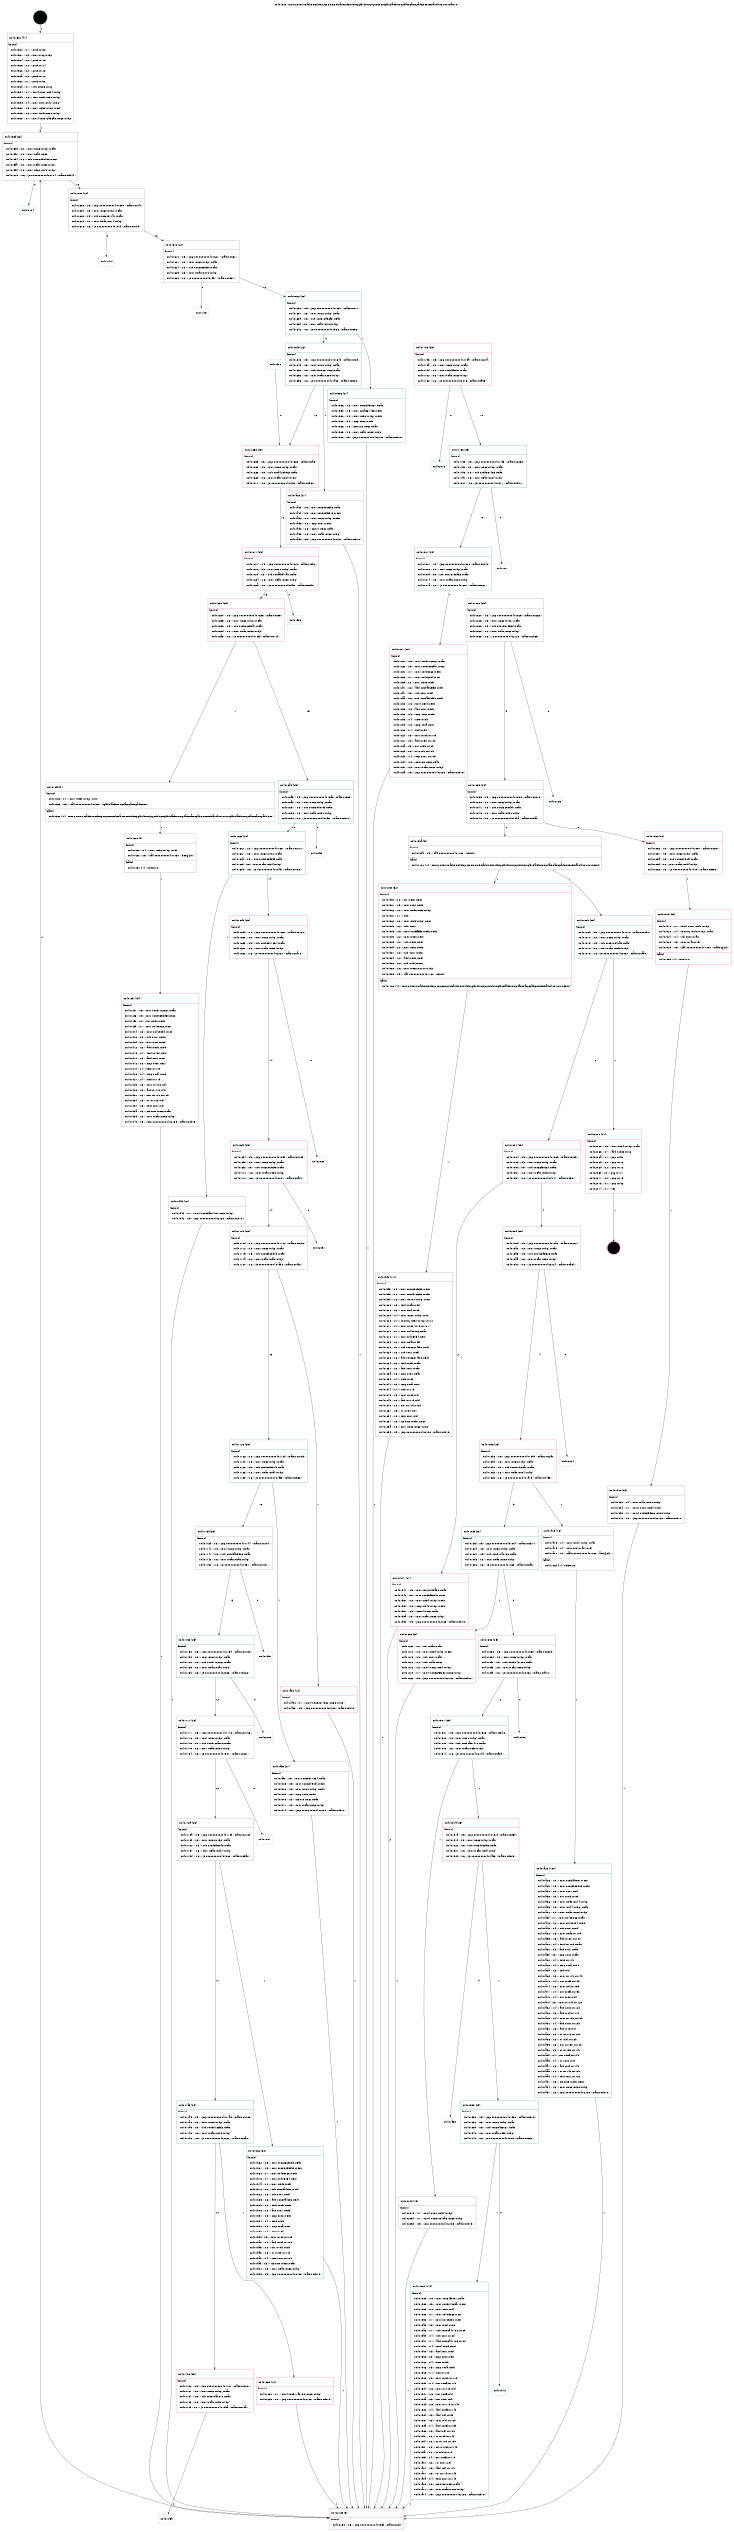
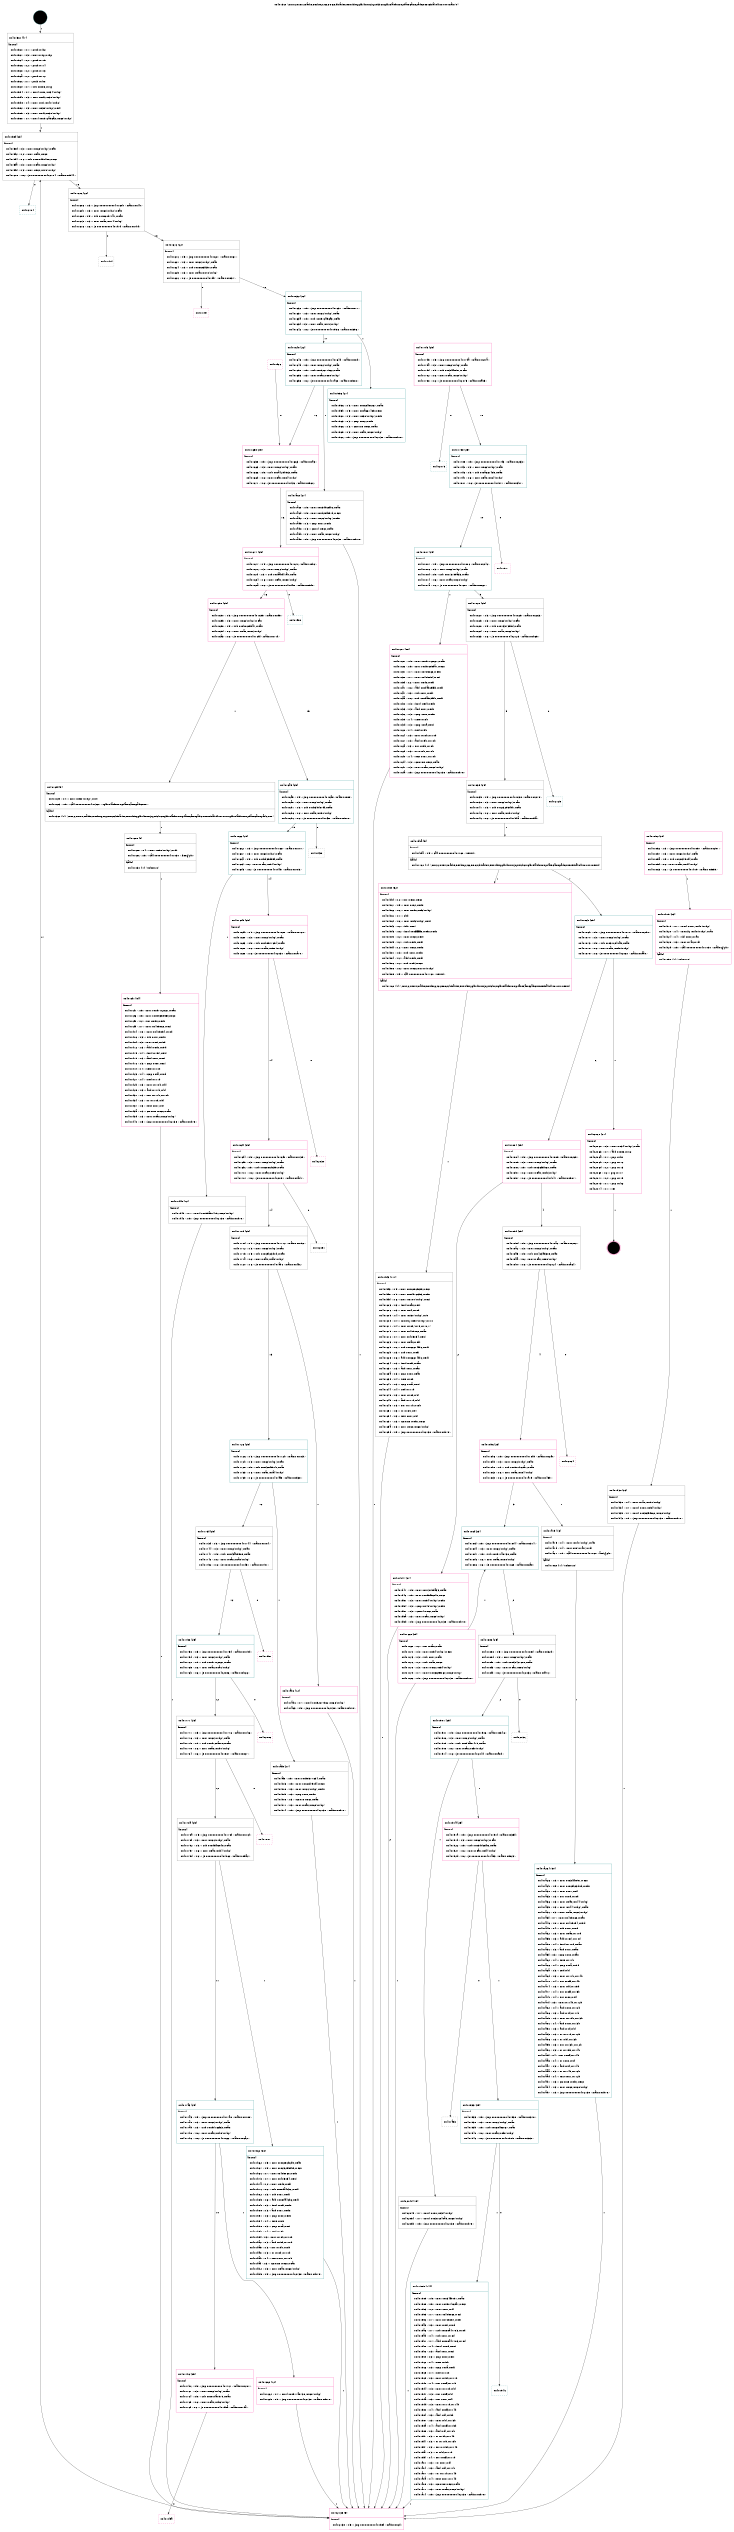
(275, 364) -> (275, 364)
none -> (478, 594)
(593, 830) -> none
(367, 1474) -> none
(494, 1604) -> (478, 1601)
